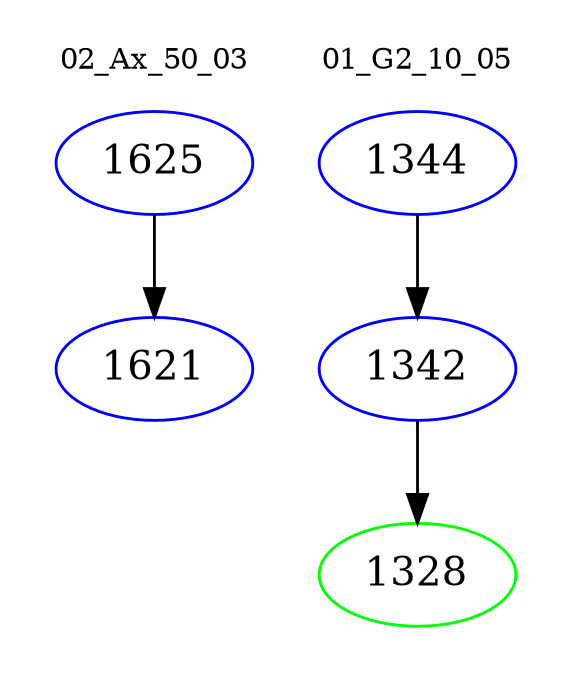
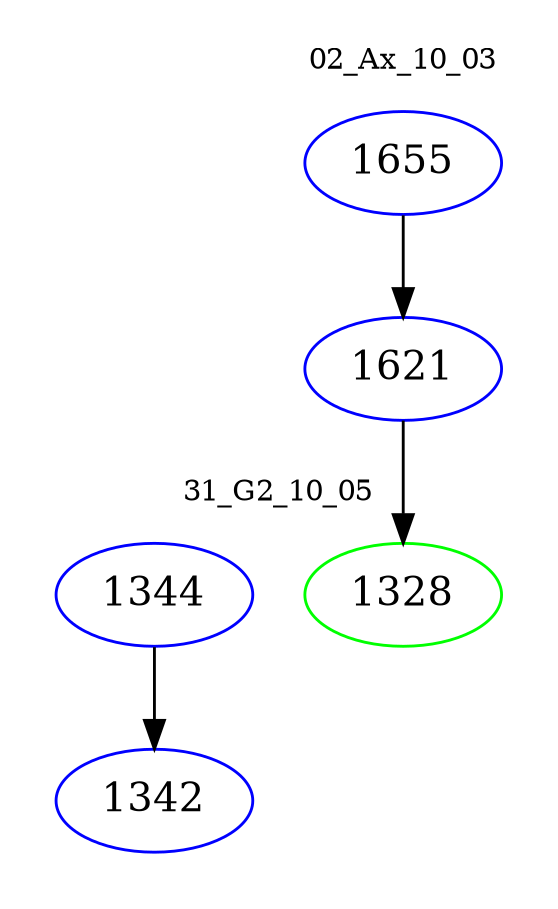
(154, 61) -> (403, 61)
(418, 61) -> (279, 493)
(154, 163) -> (403, 163)
(418, 458) -> (403, 484)
